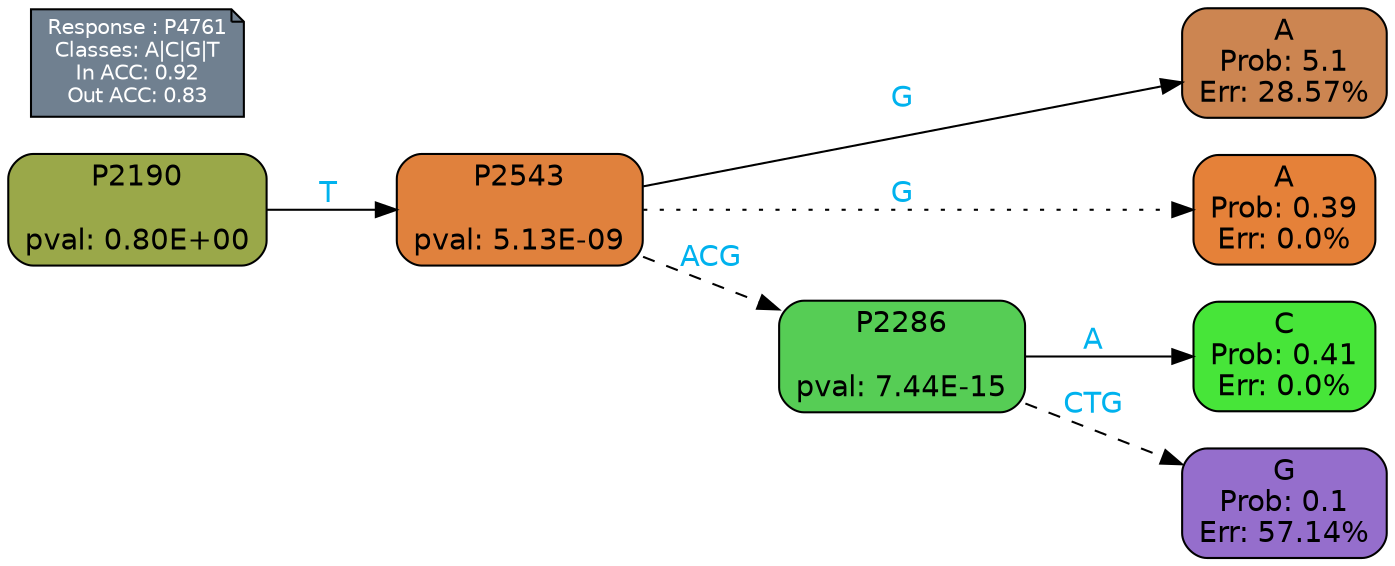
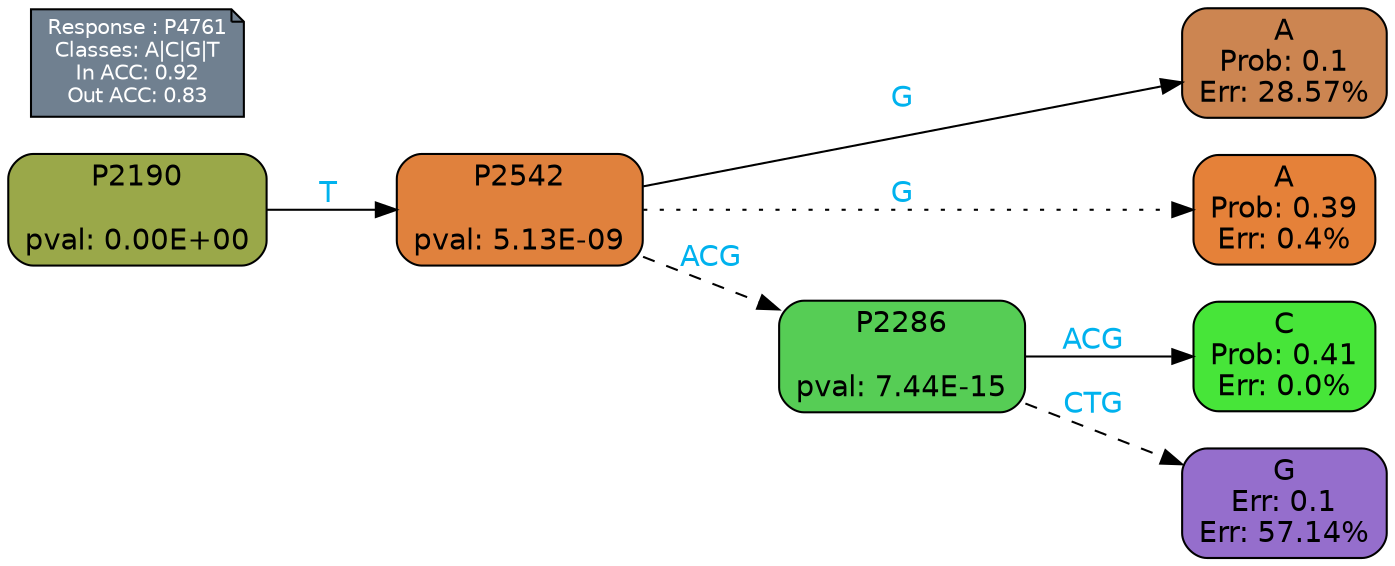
(1284, 63) -> (1284, 63)
(137, 210) -> (137, 210)
(520, 210) -> (520, 210)
(1284, 210) -> (1284, 210)
(1093, 341) -> (1093, 341)
(1284, 503) -> (1284, 503)
